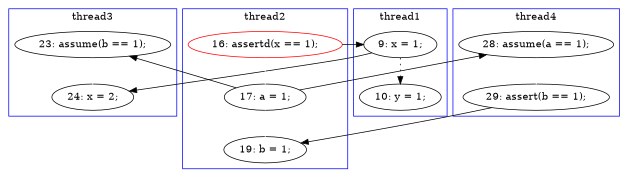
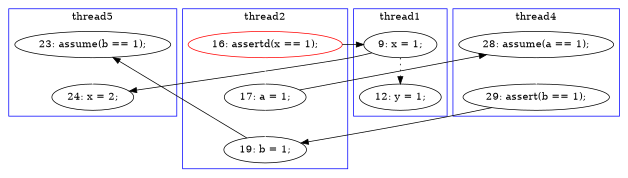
(93, 17) -> (93, 17)
(189, 74) -> (189, 103)
(400, 97) -> (400, 97)
